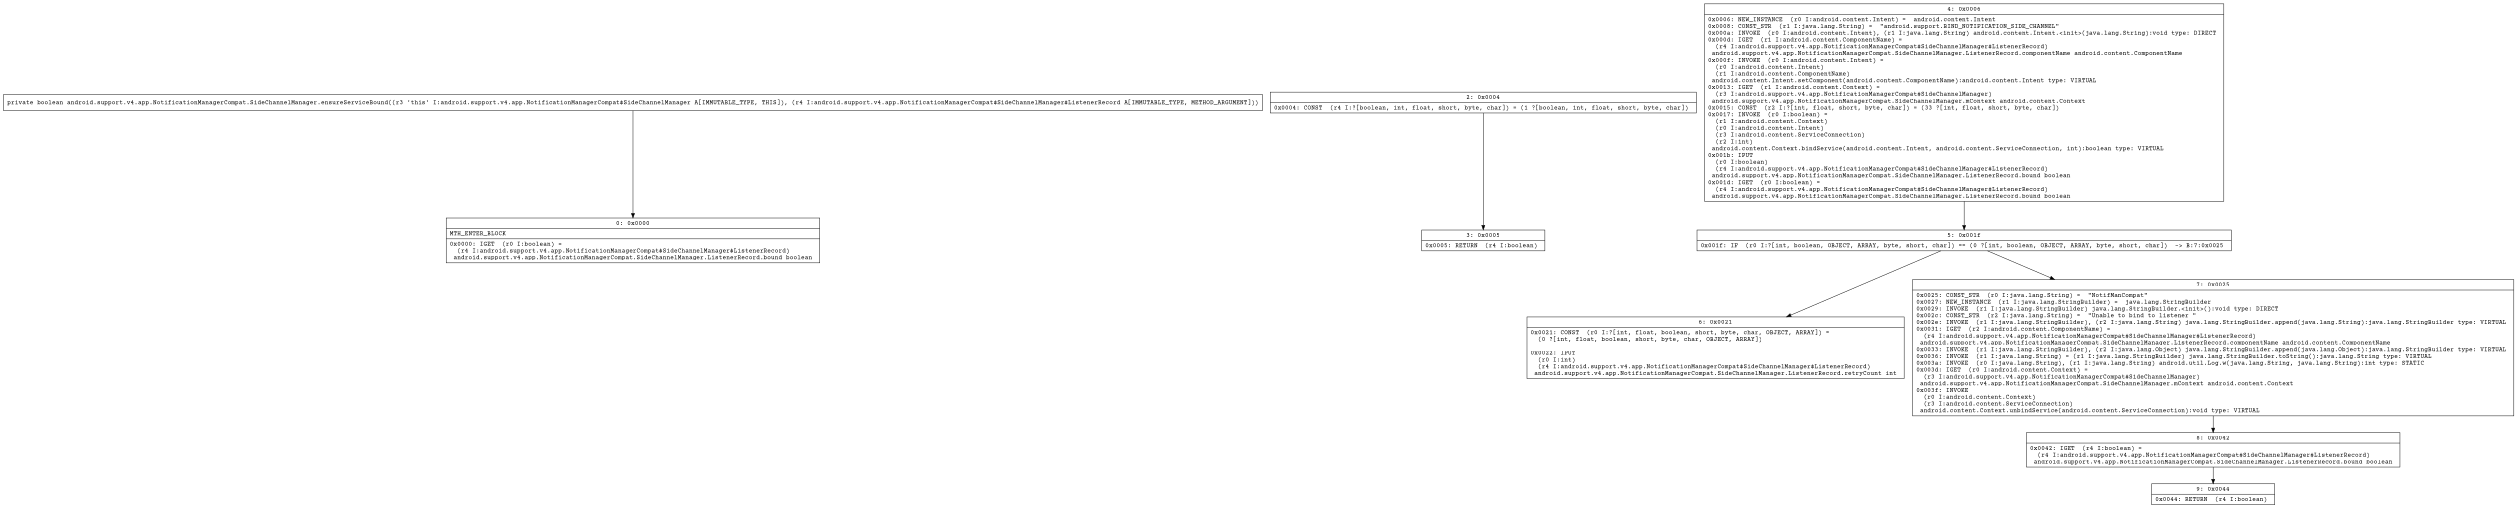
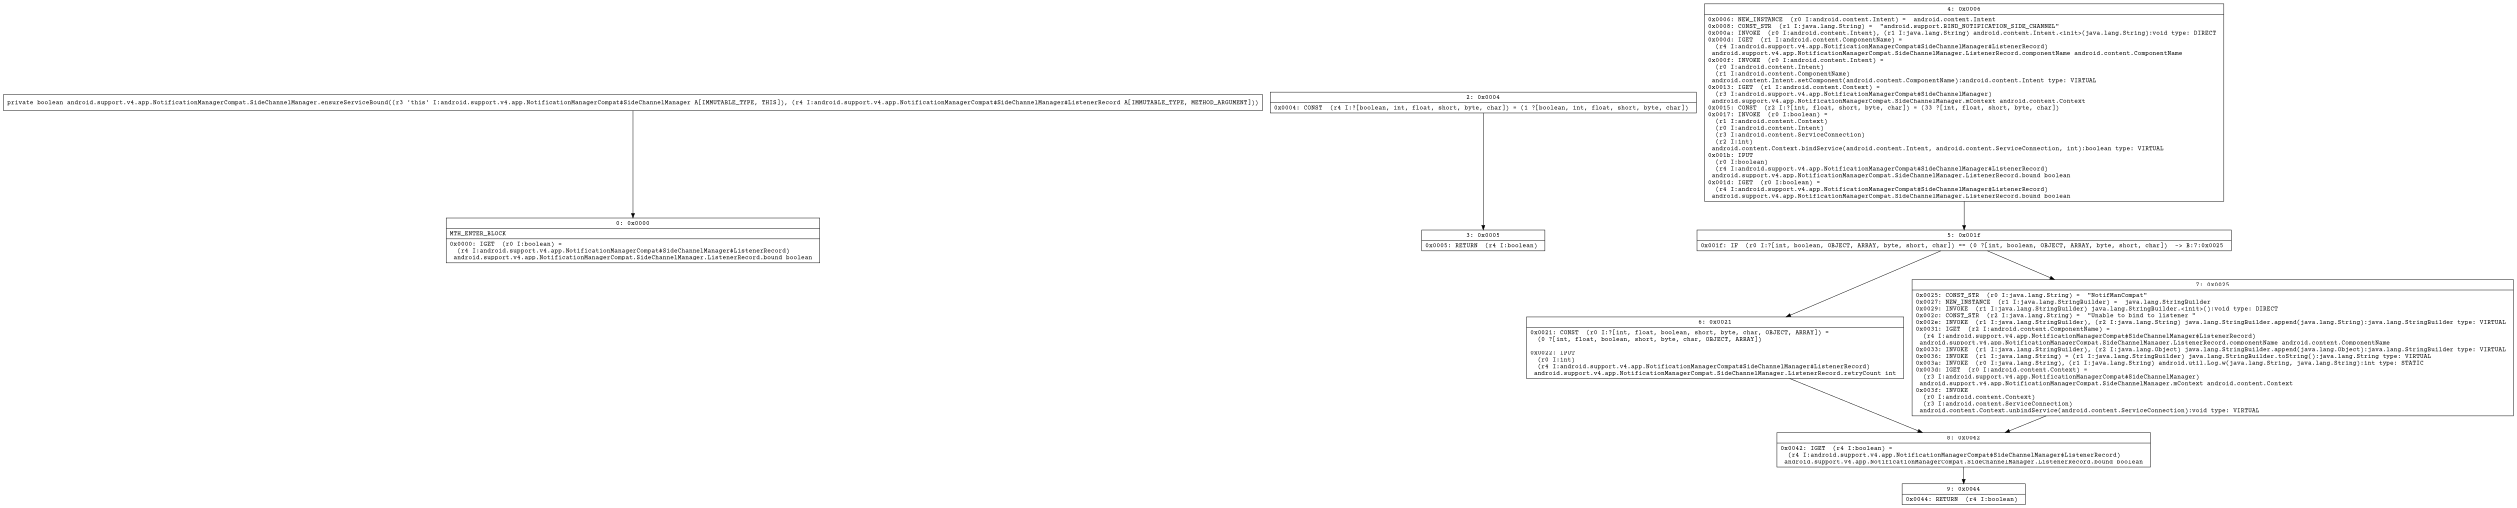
none -> (1854, 405)
